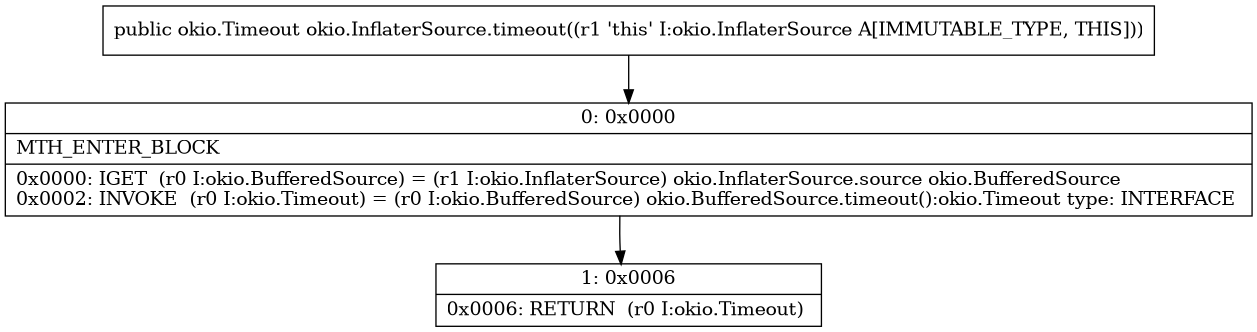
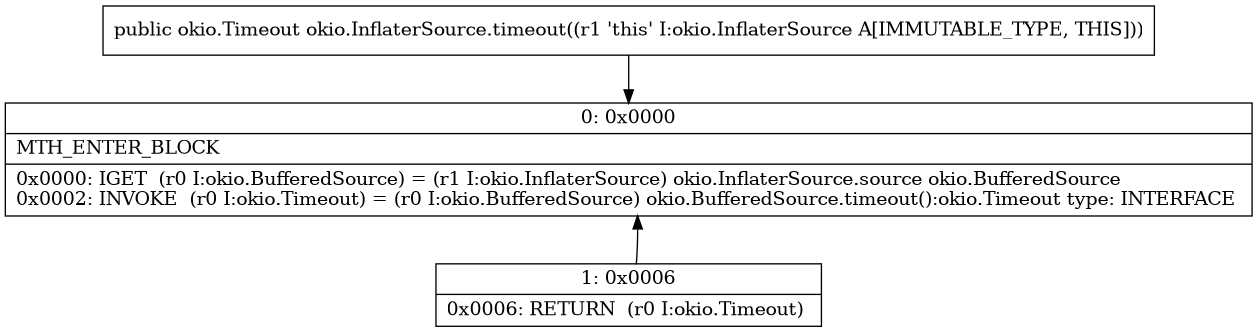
(620, 233) -> (637, 247)
